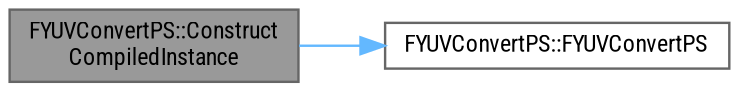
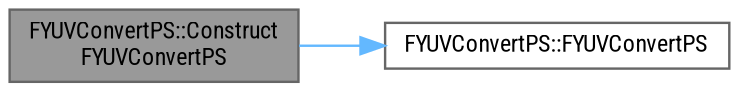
(154, 46) -> (154, 46)
